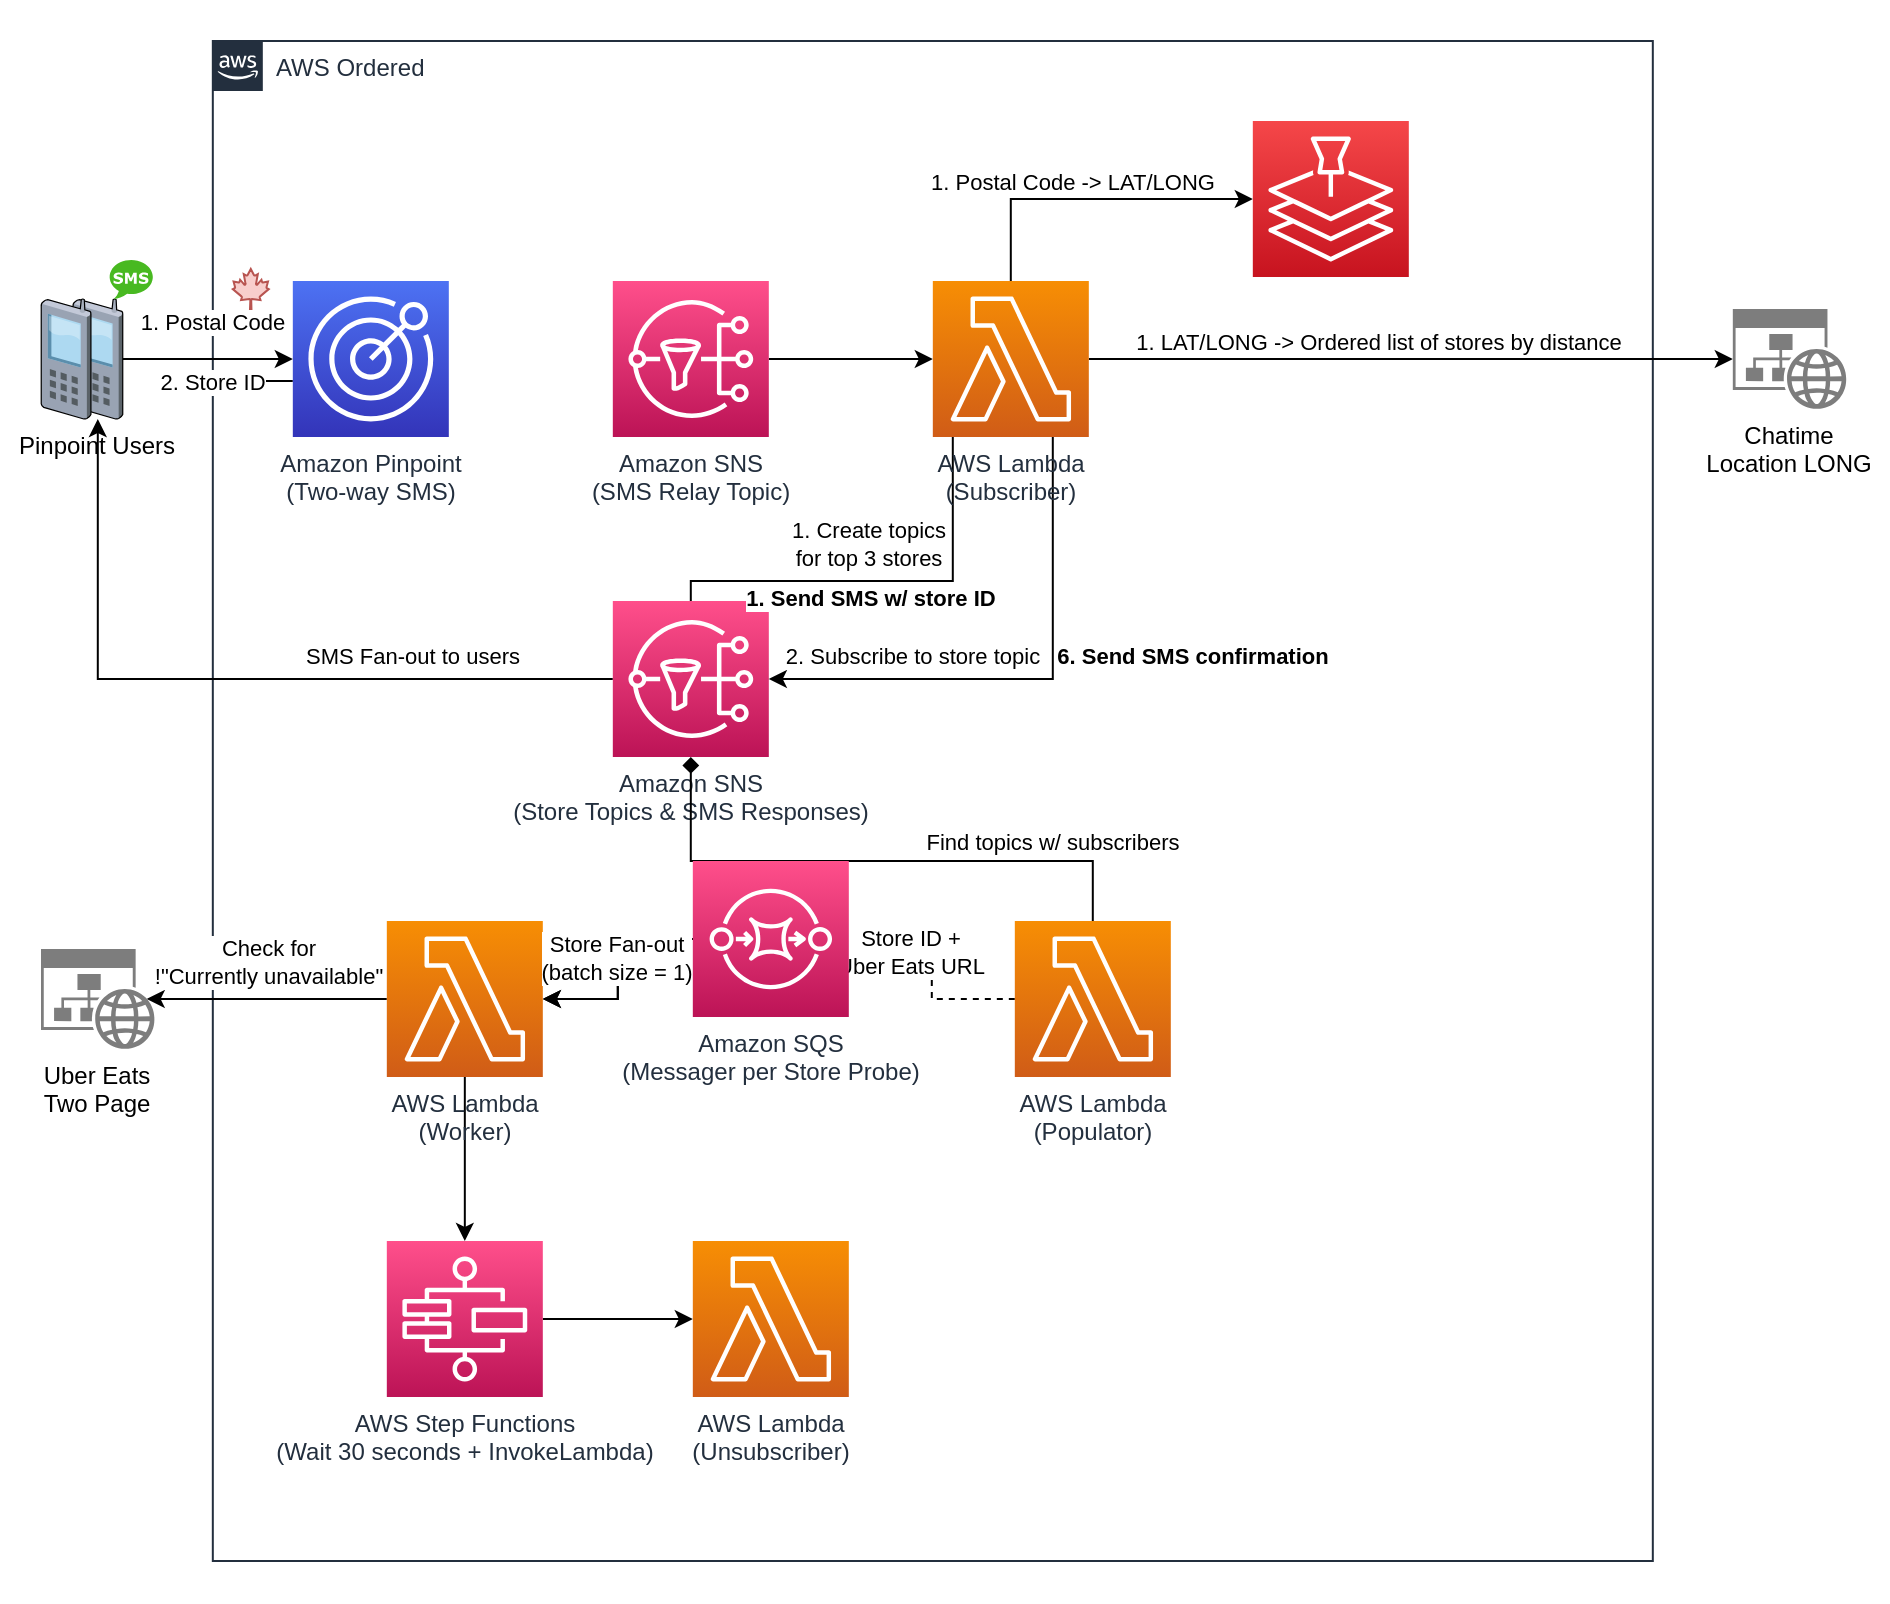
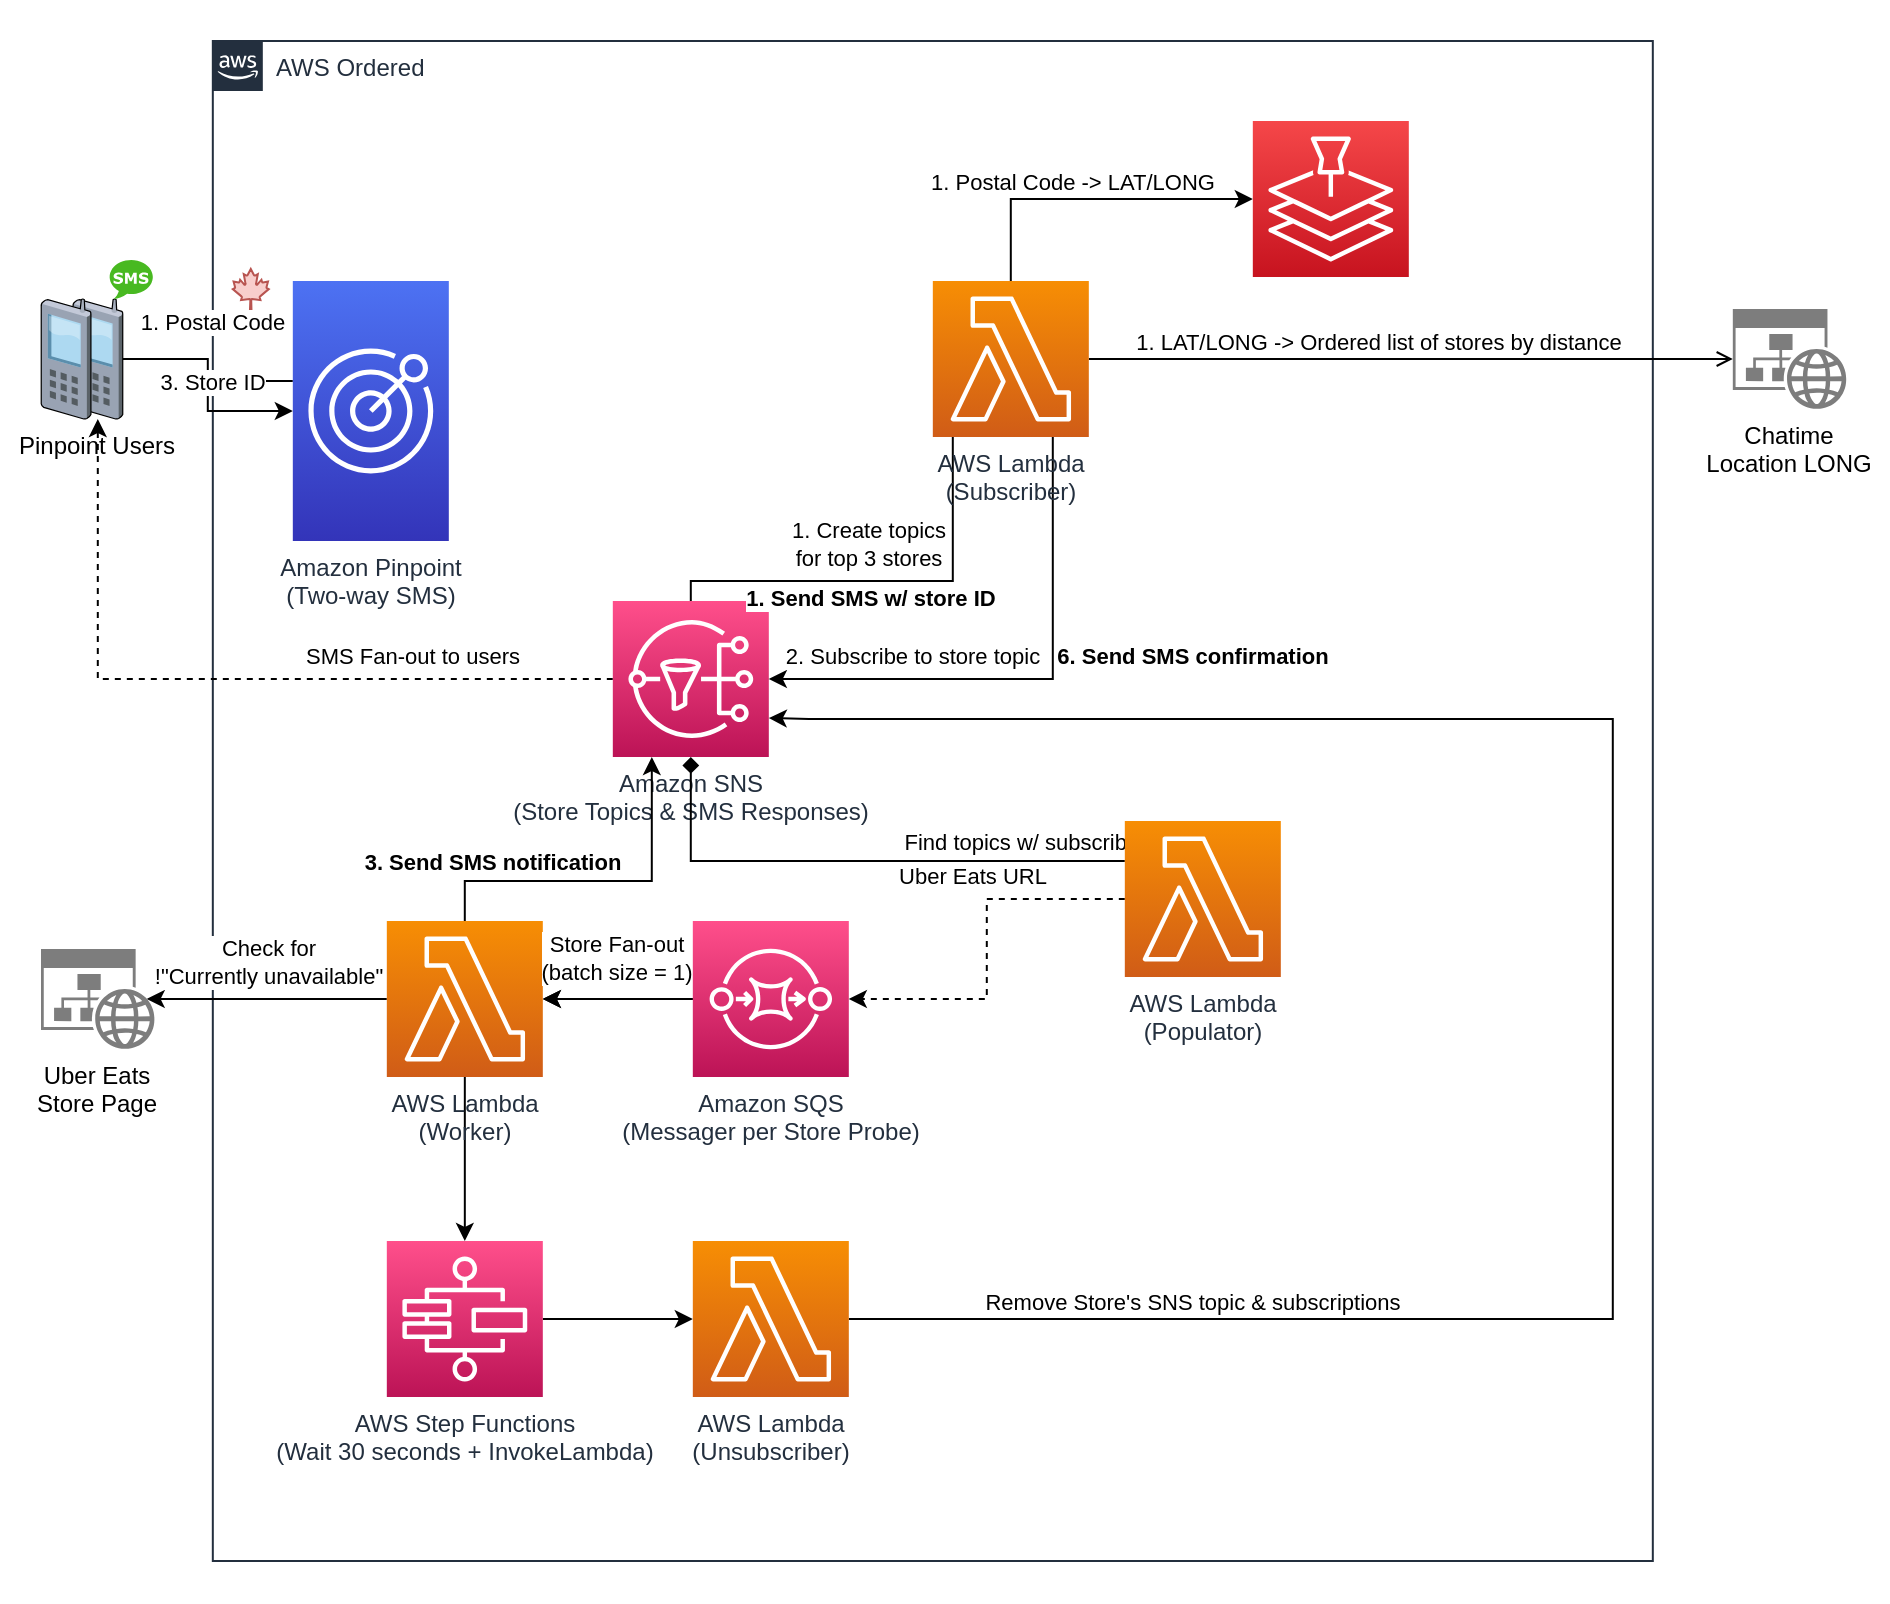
(371, 359) -> (371, 411)
(691, 359) -> none
(844, 359) -> none
(1718, 359) -> (1721, 359)
(214, 383) -> (214, 383)
(232, 679) -> (232, 679)
none -> (583, 881)
(771, 939) -> (771, 999)
none -> (1613, 985)
(1093, 999) -> (1203, 899)
(98, 1092) -> (98, 1092)
